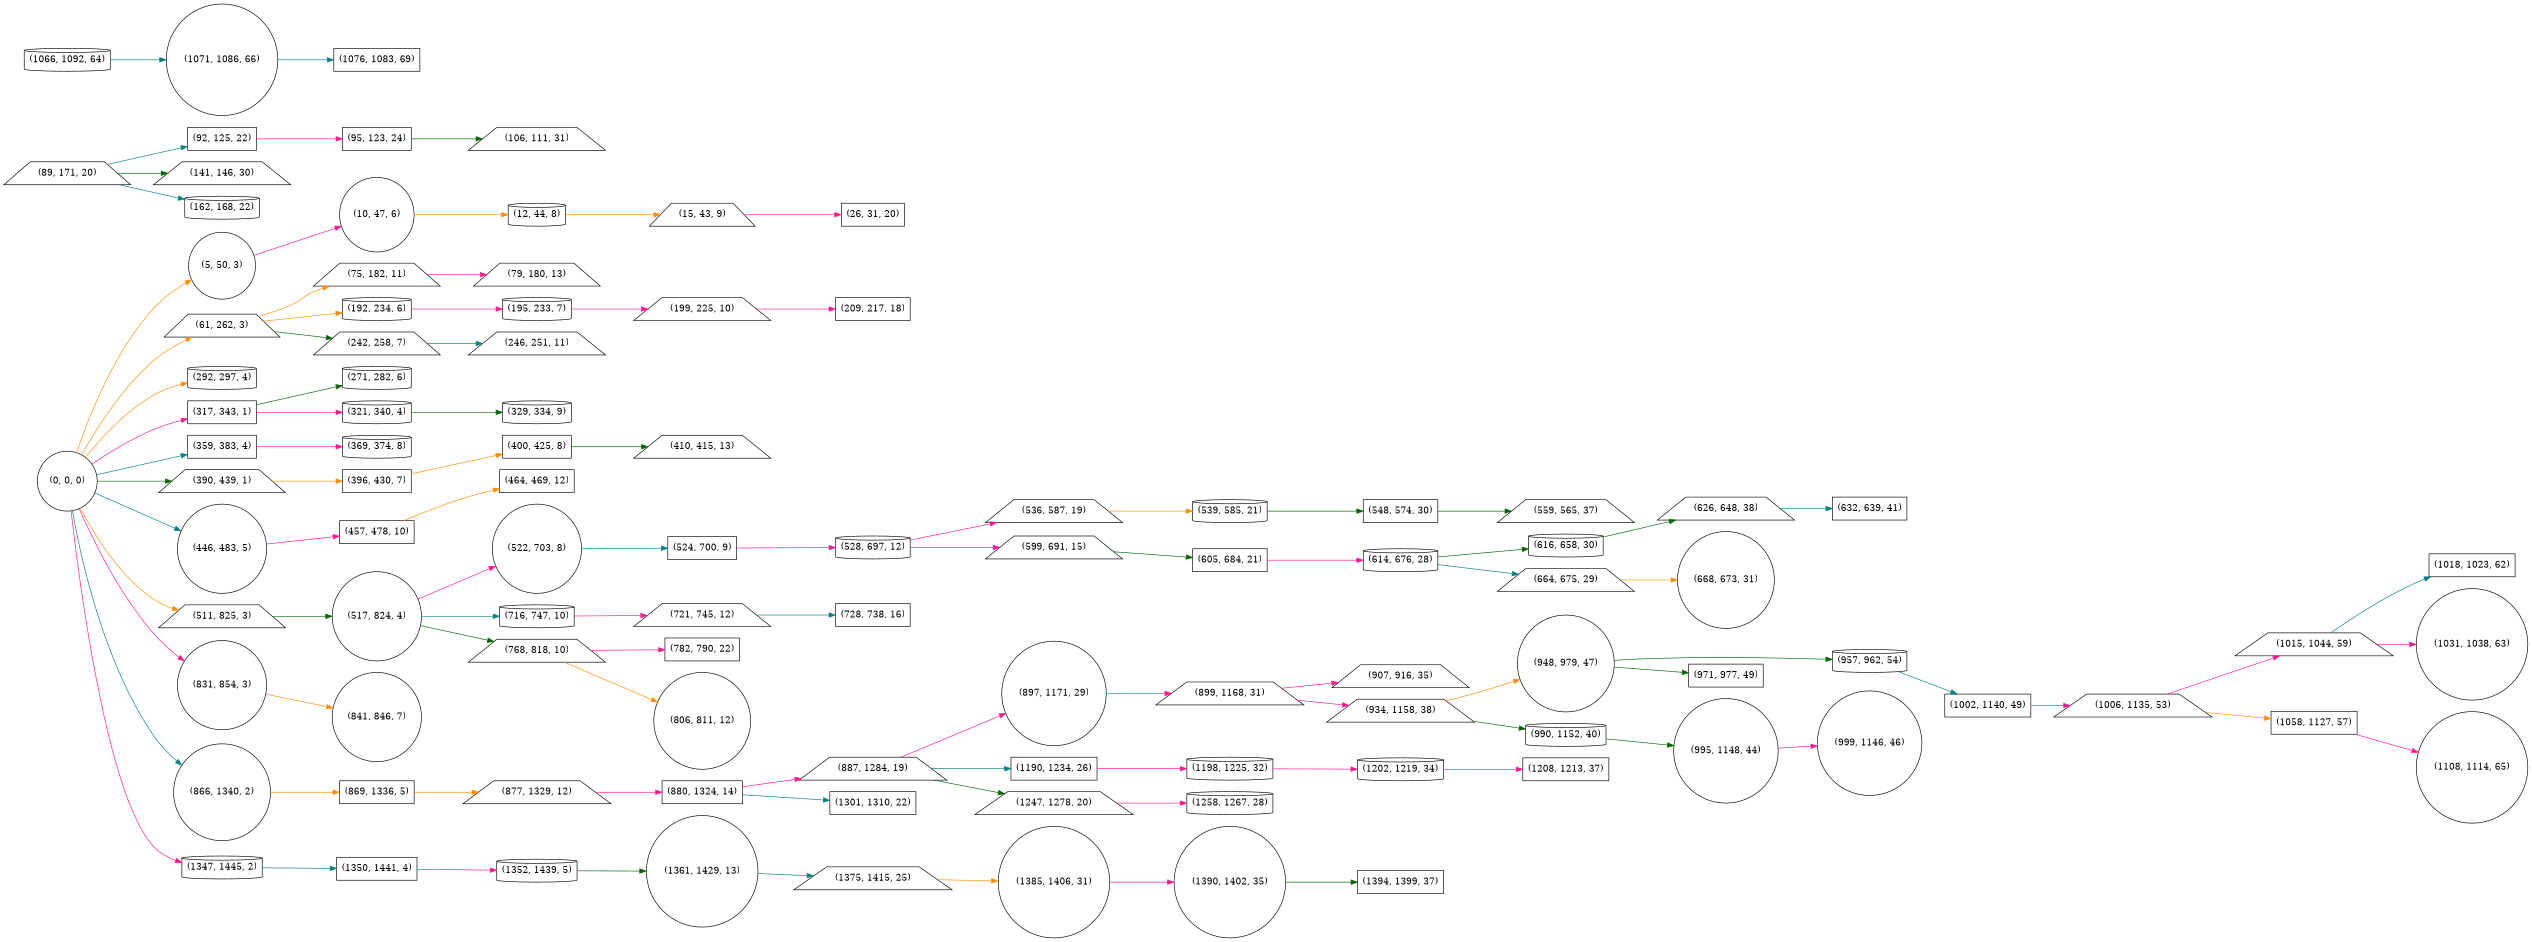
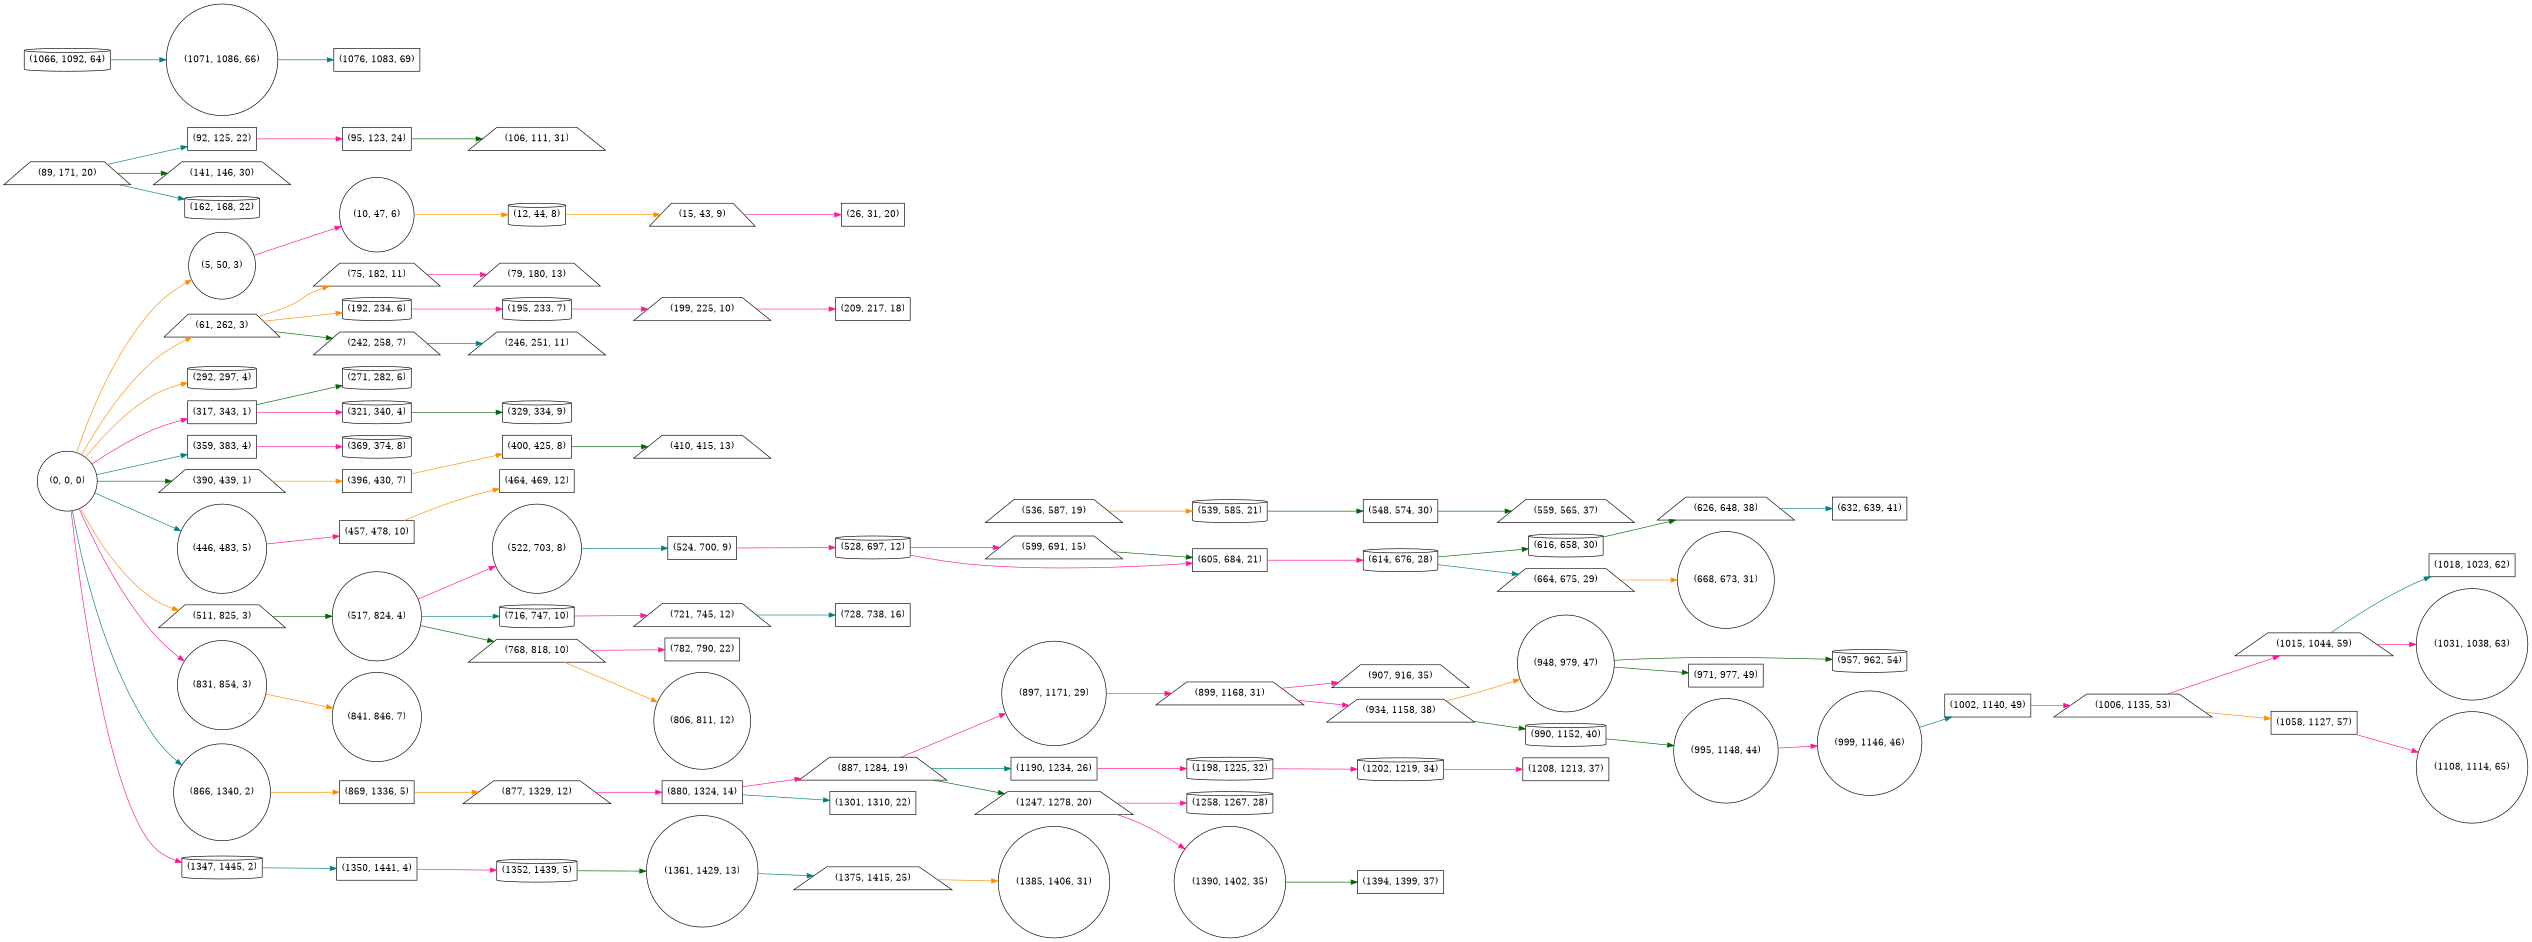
(950, 532) -> (1048, 568)
(1925, 682) -> (1932, 723)
(1139, 882) -> (1149, 828)
